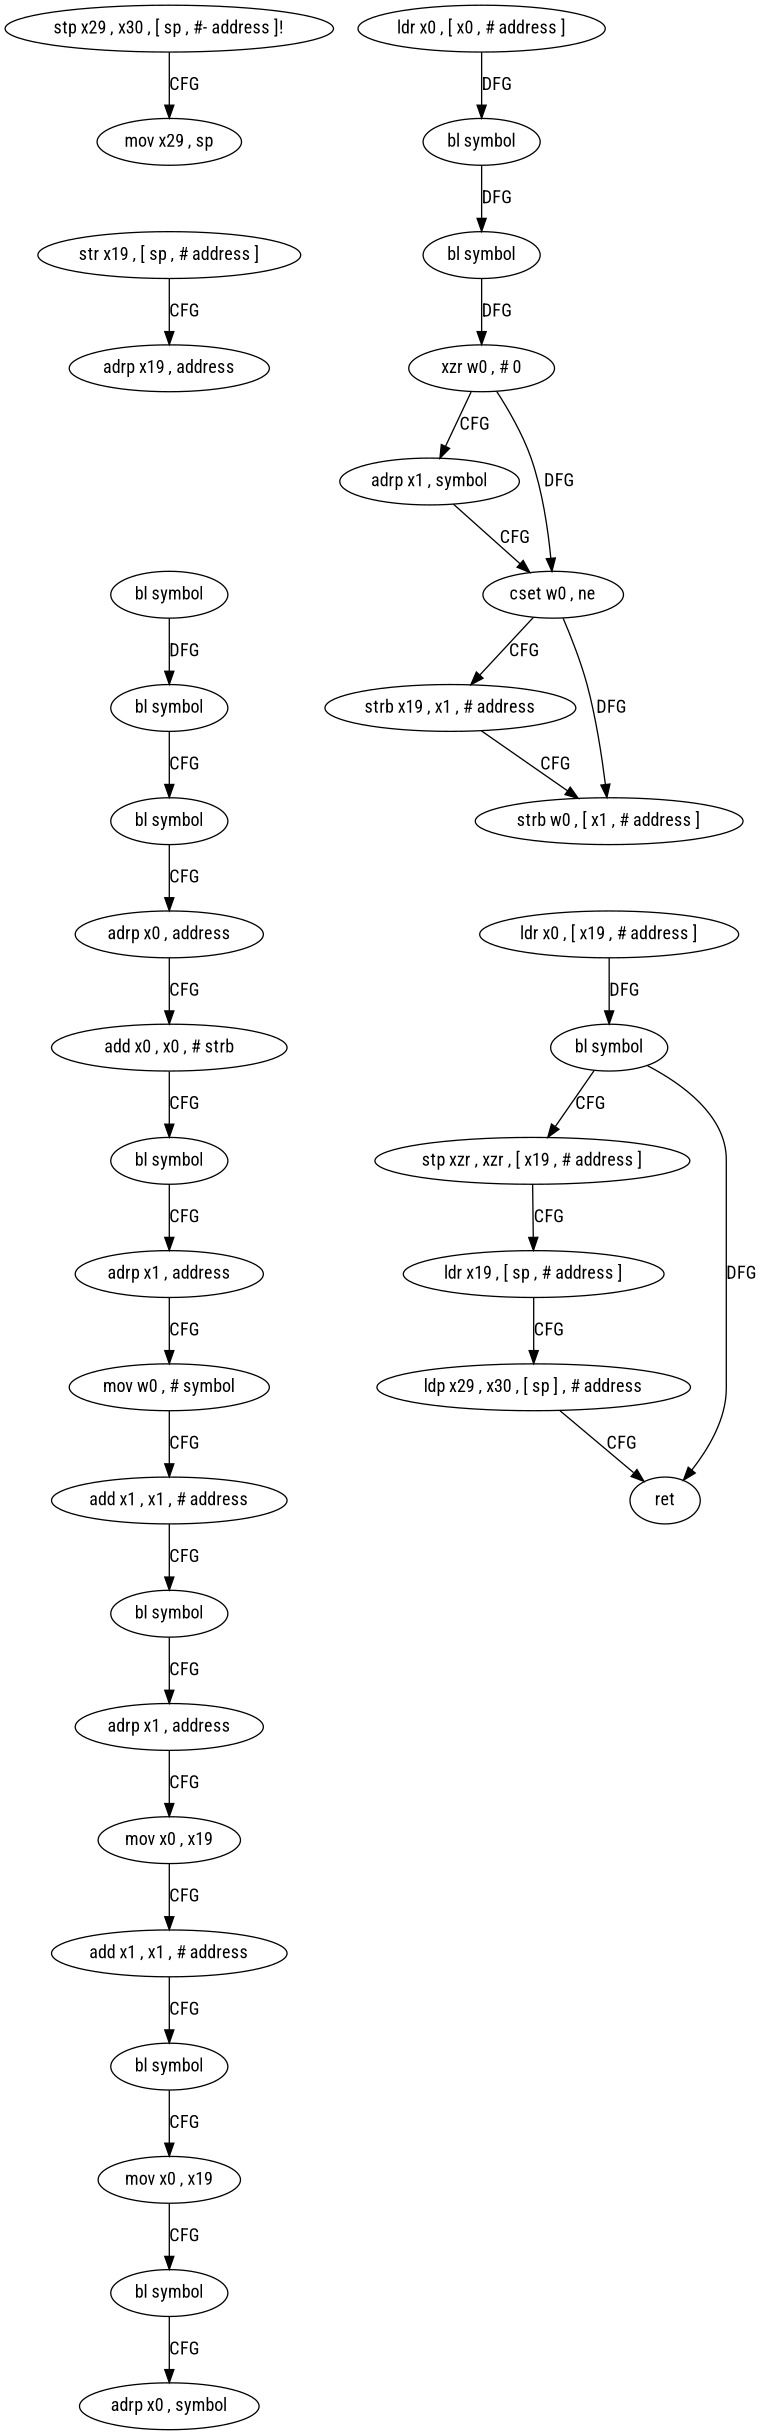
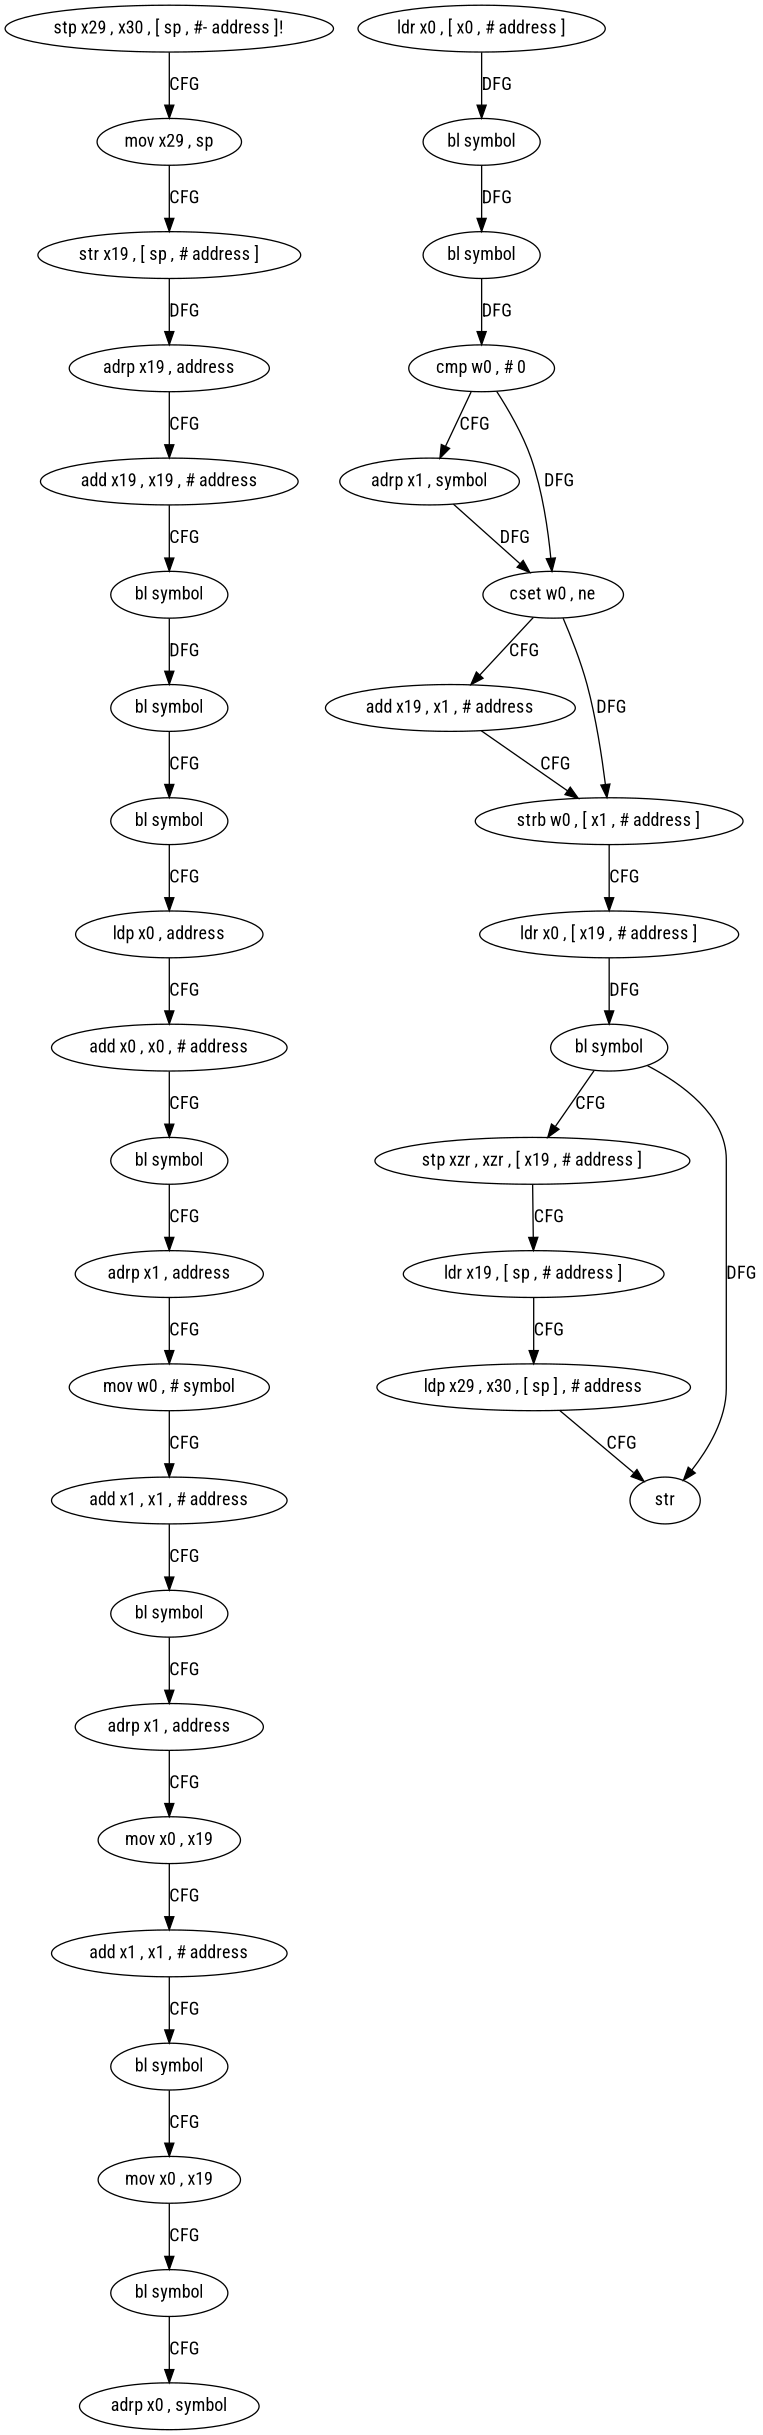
none -> (169, 192)
(185, 312) -> (185, 312)
(482, 368) -> (482, 368)
none -> (169, 482)
(515, 538) -> (515, 538)
(450, 708) -> (450, 708)
none -> (609, 871)
(169, 934) -> (169, 934)
(169, 1048) -> (169, 1048)
(665, 1501) -> (665, 1501)
